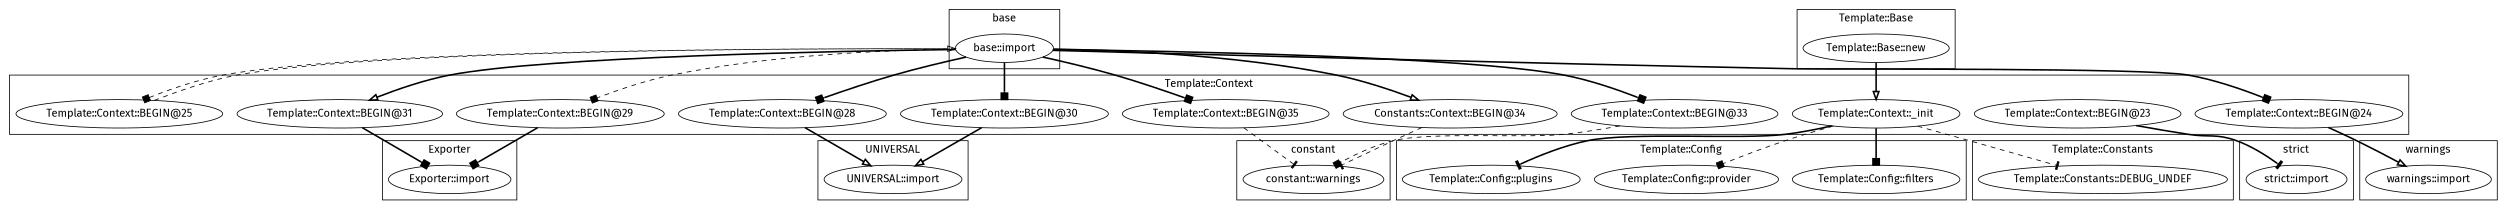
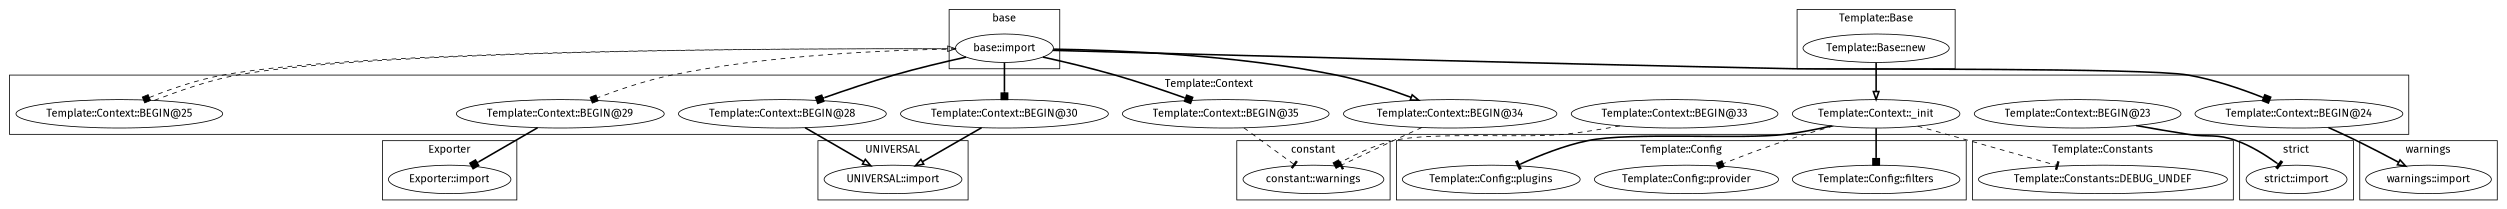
(1347, 57) -> none
(340, 114) -> none
(1450, 114) -> (1450, 114)
